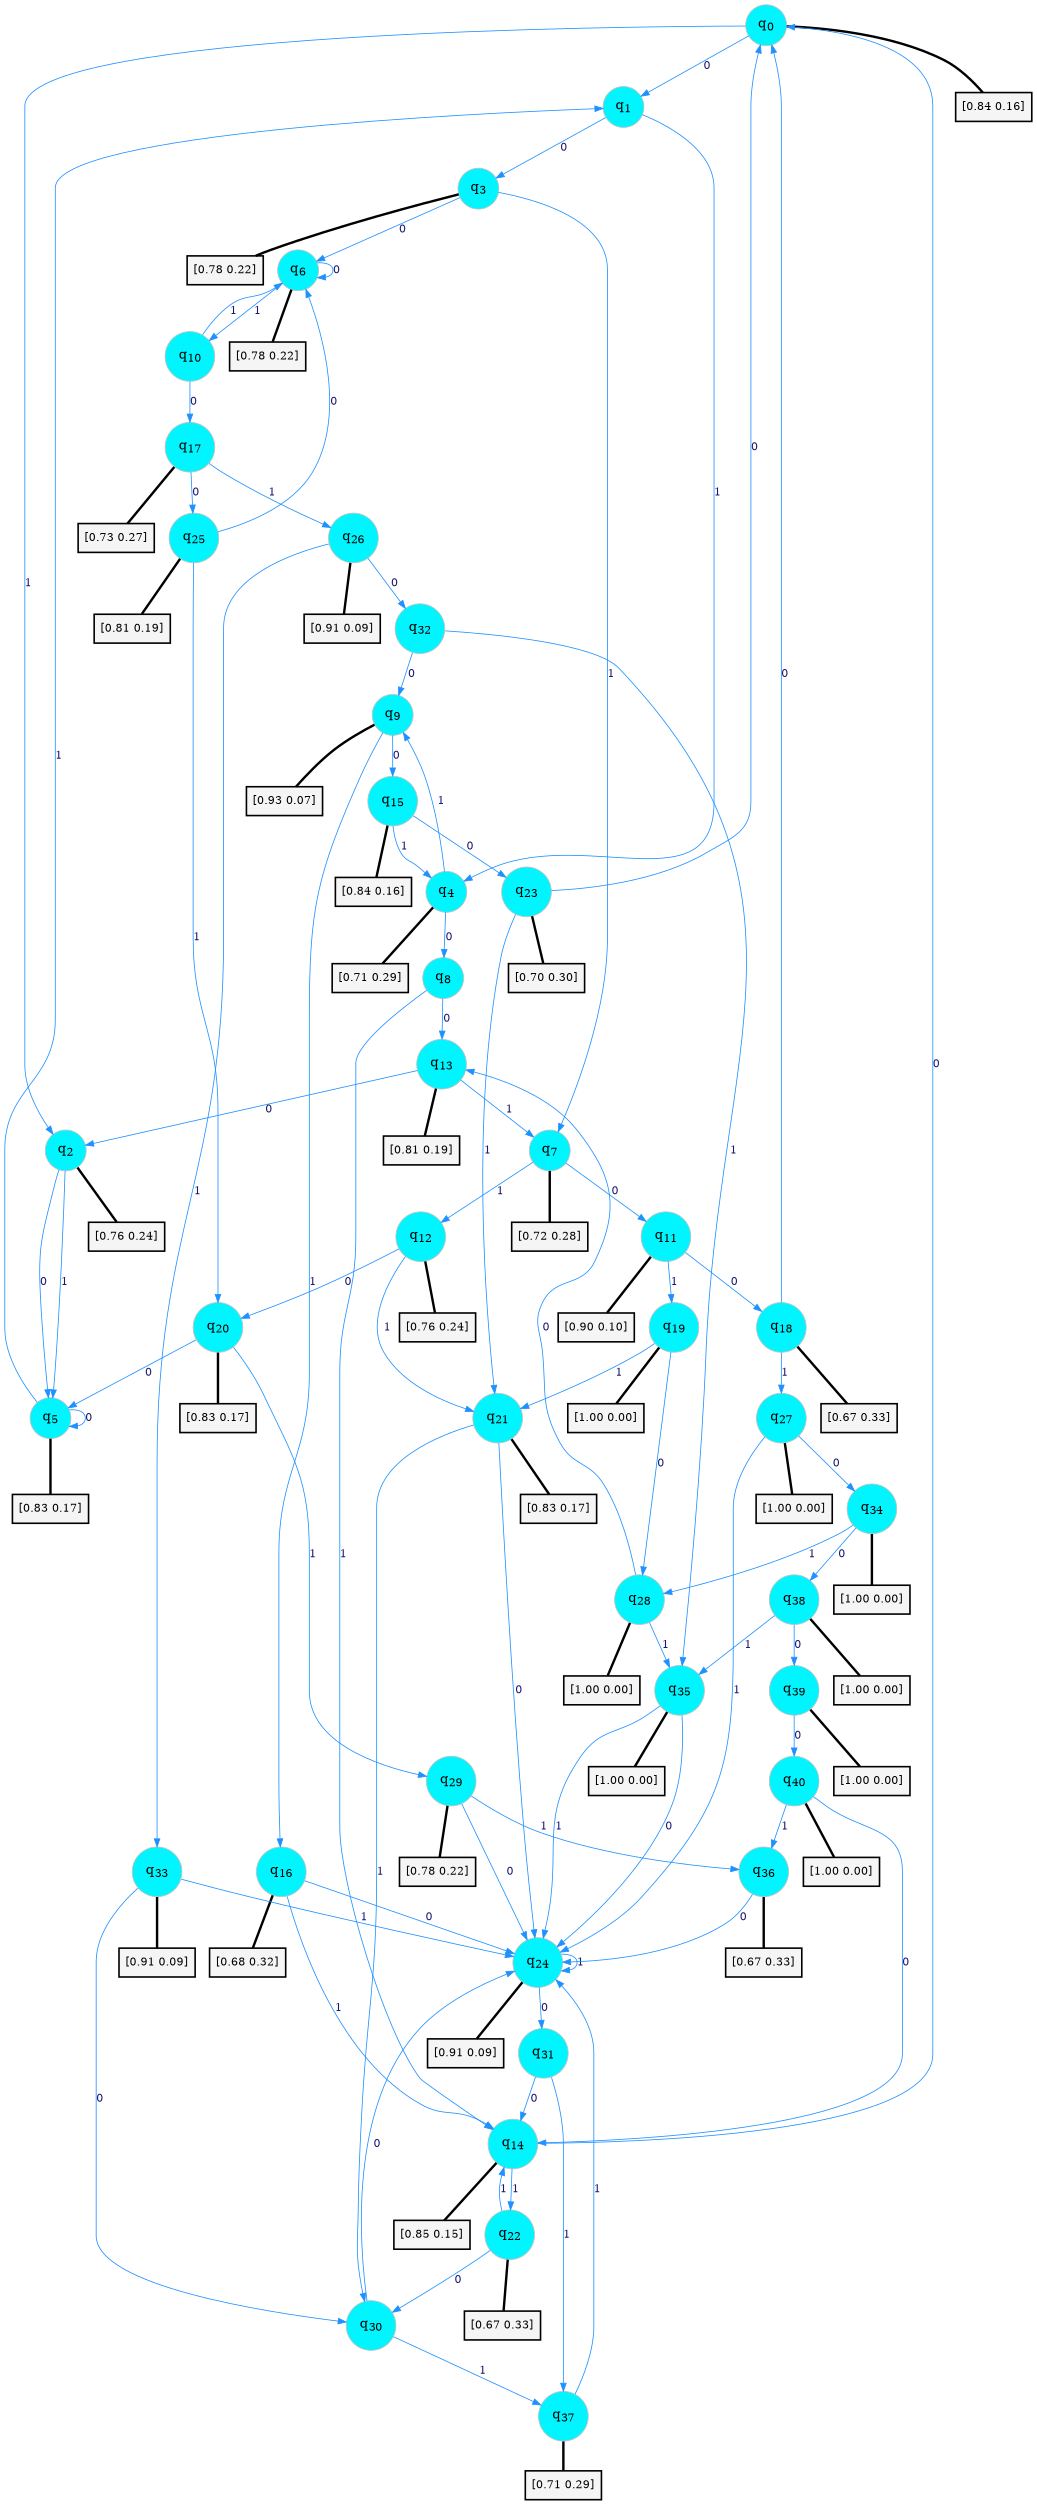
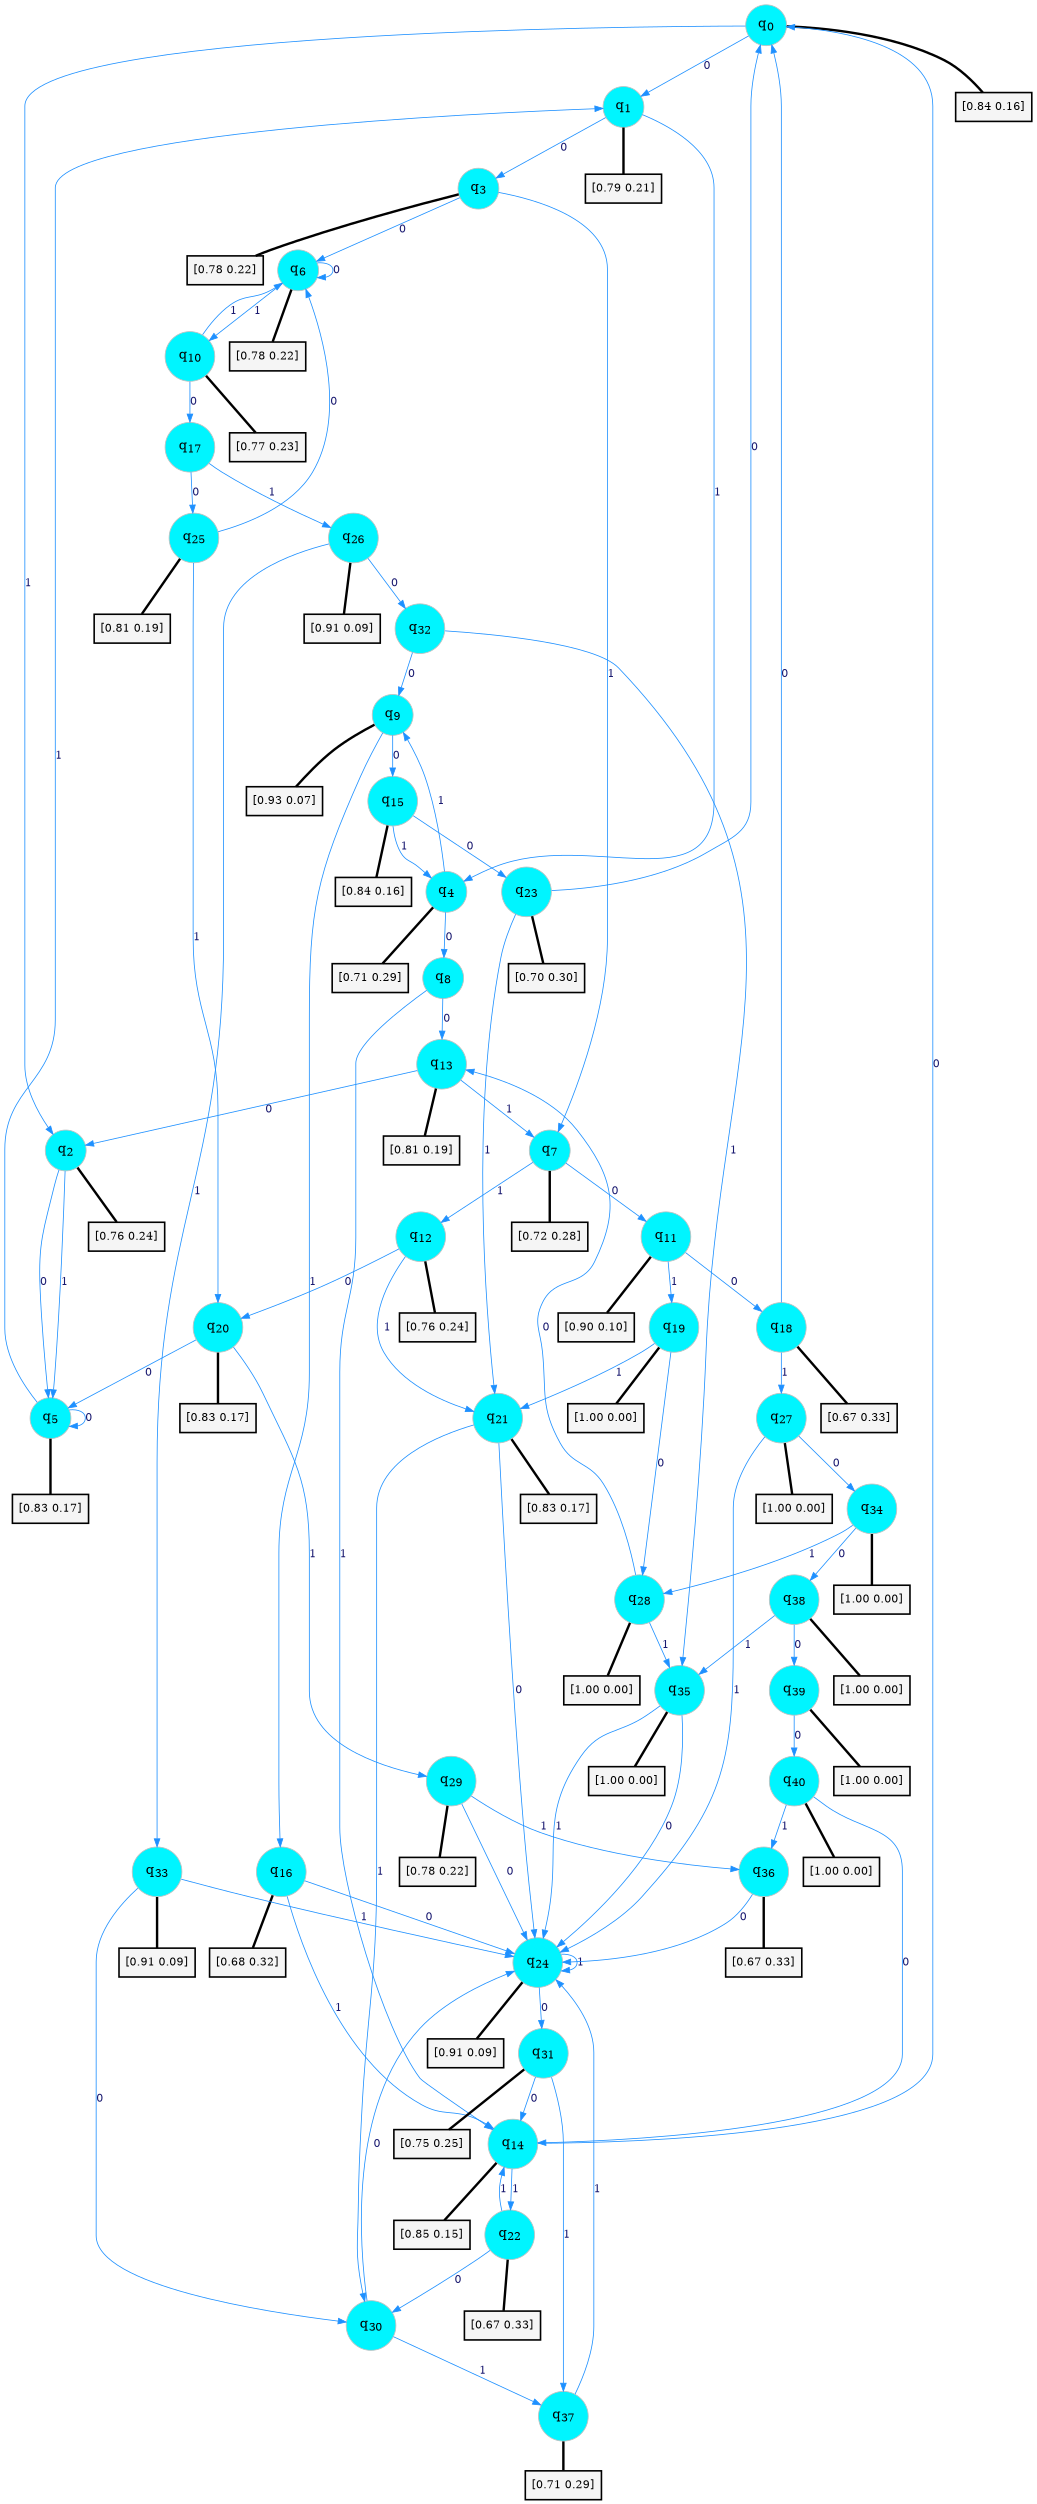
none -> (623, 189)
none -> (268, 447)
(116, 538) -> none
none -> (432, 2144)
